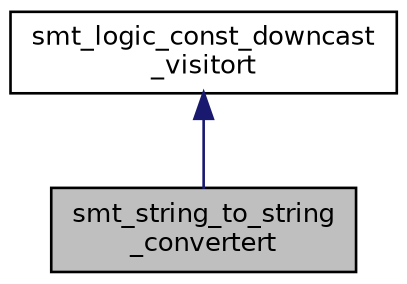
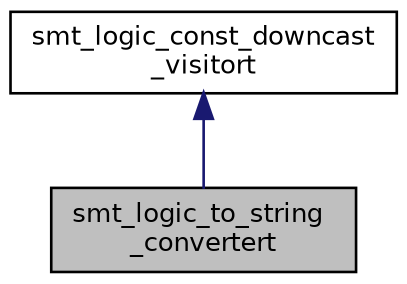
(204, 230) -> (204, 230)
